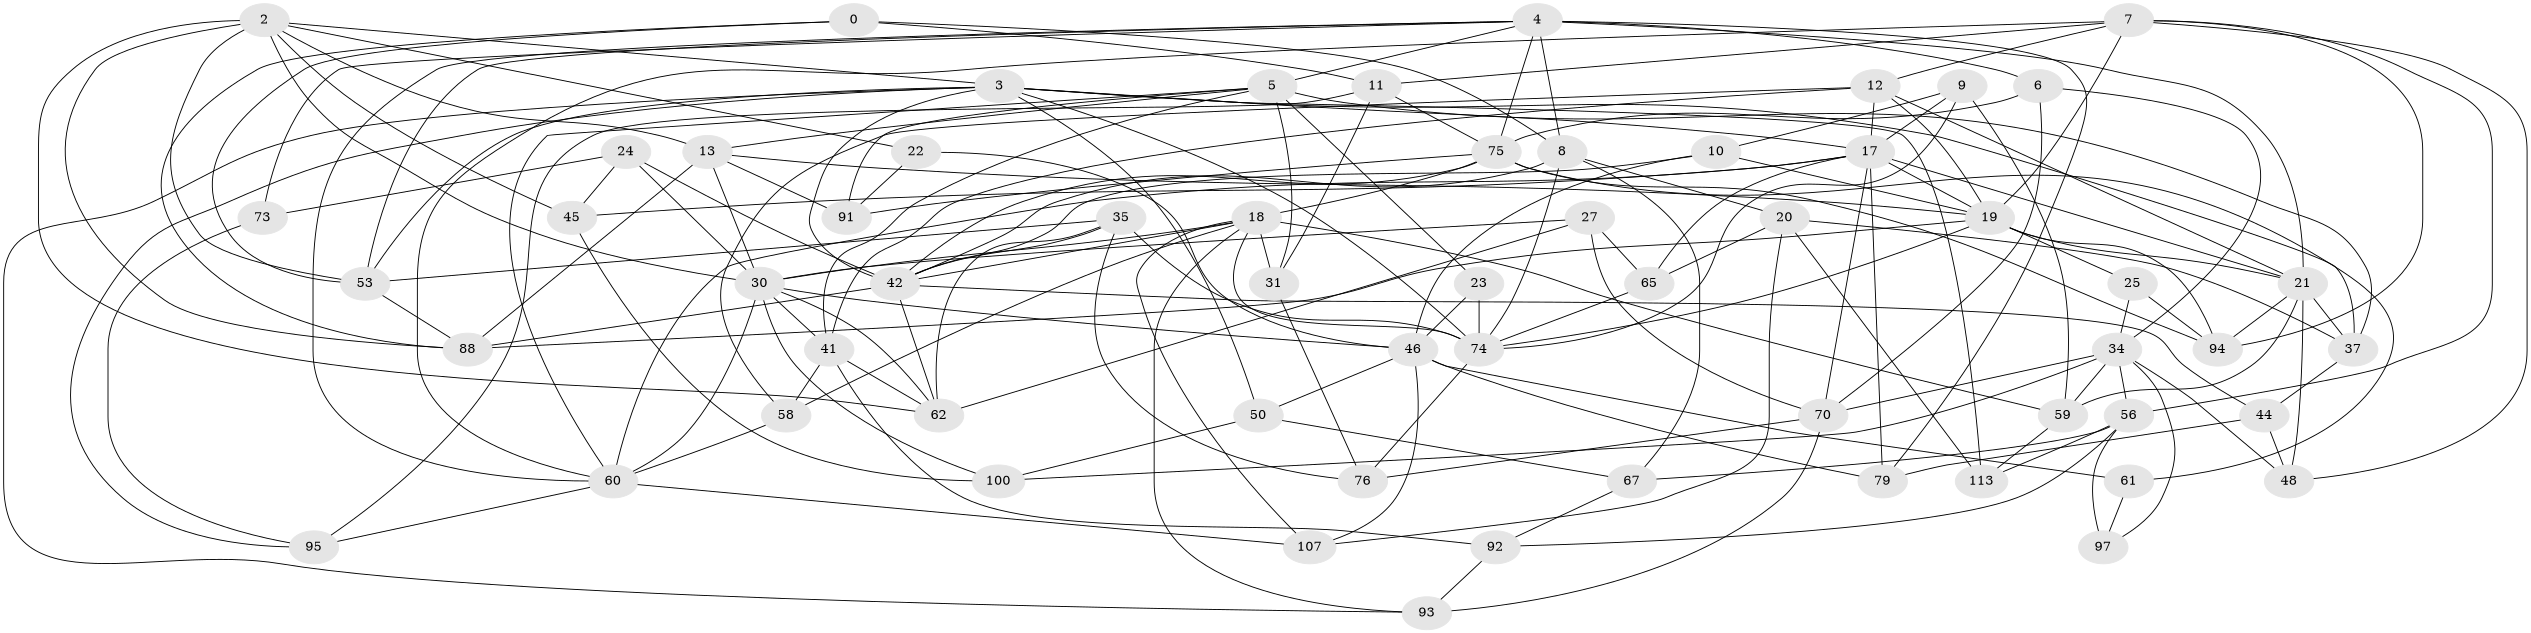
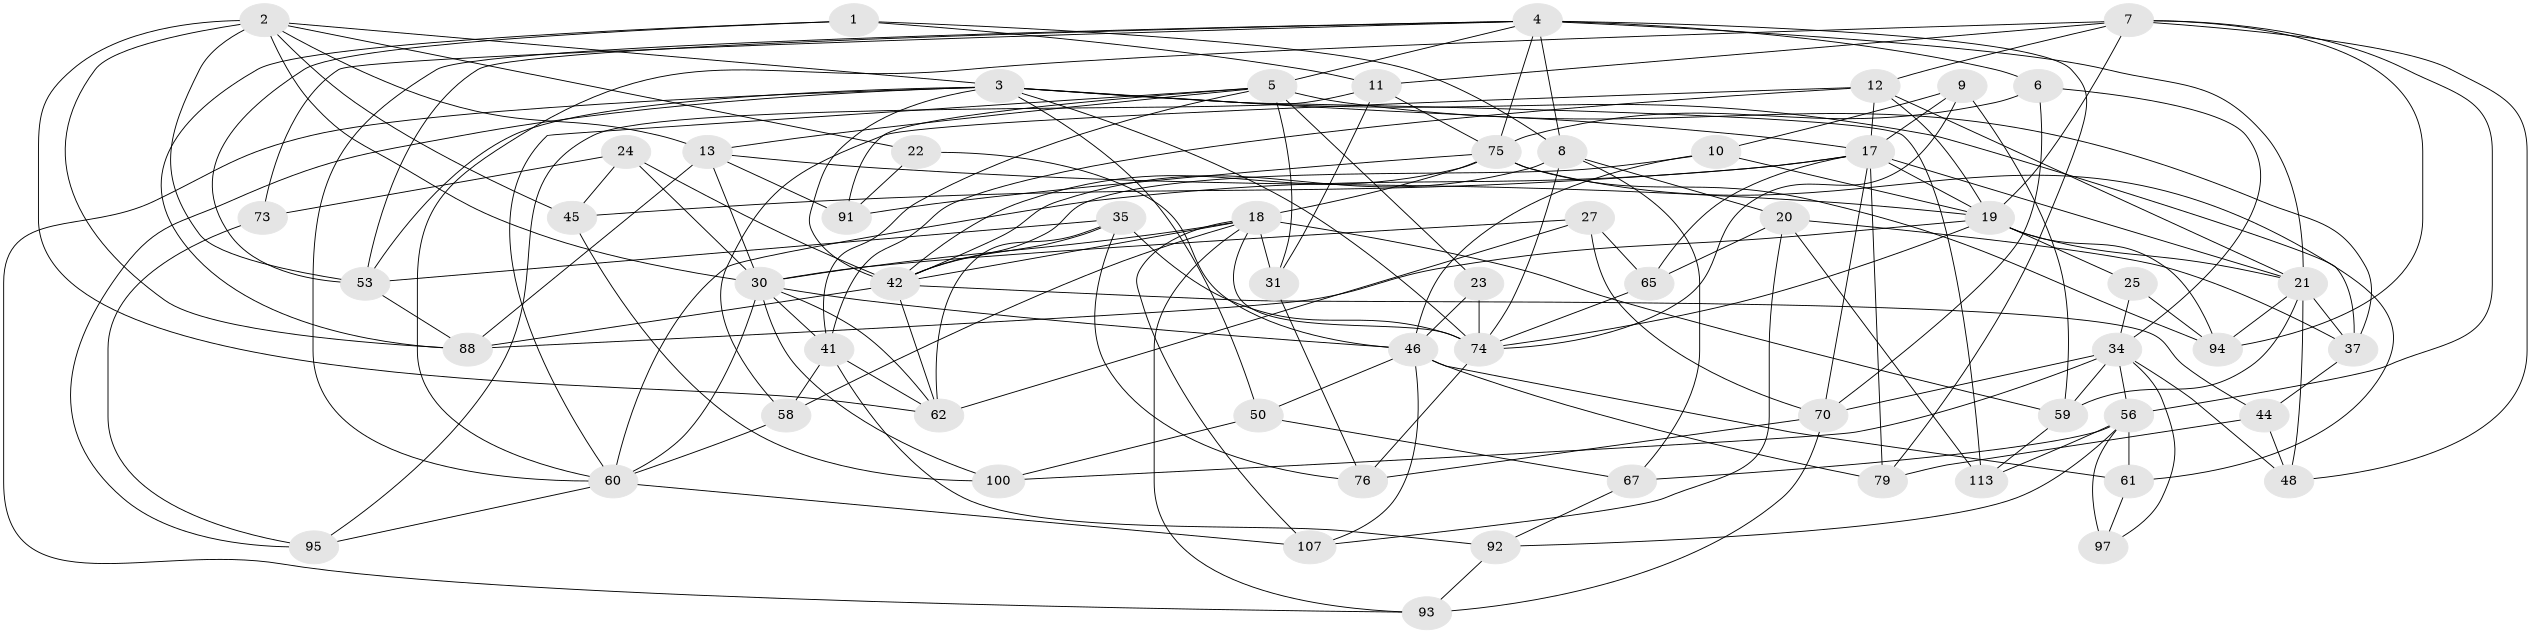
(854, 20) -> (854, 20)
none -> (2129, 449)
